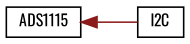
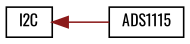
(117, 22) -> (89, 22)
